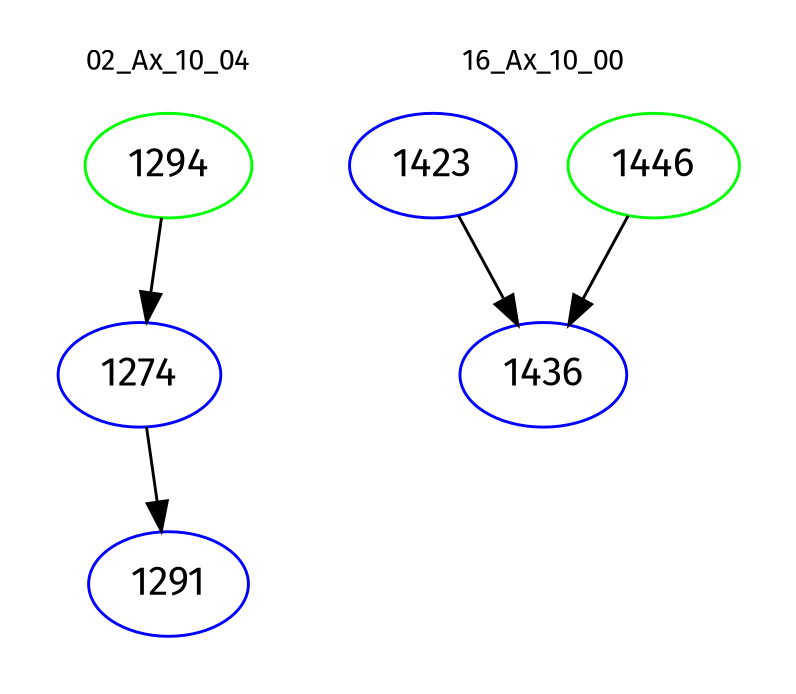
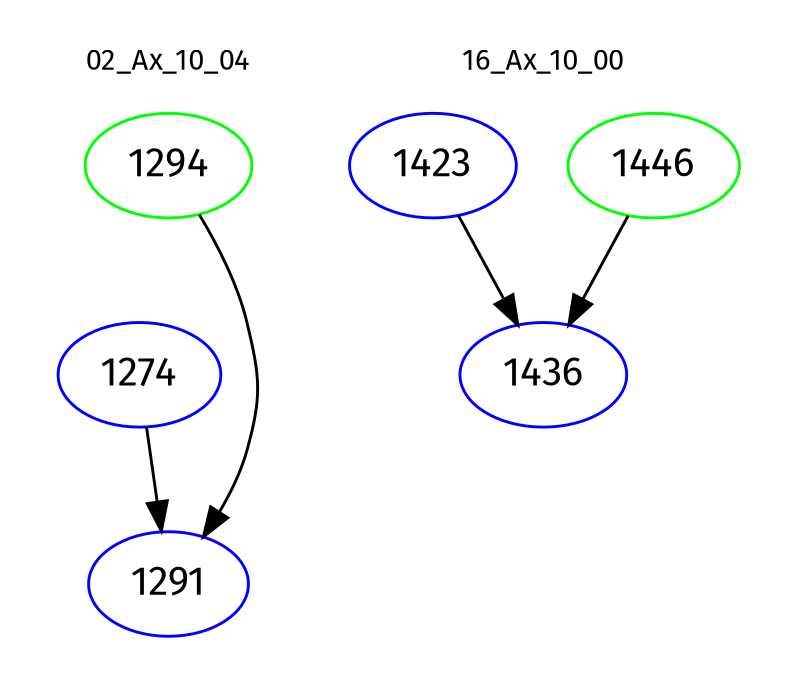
(156, 255) -> (255, 362)
